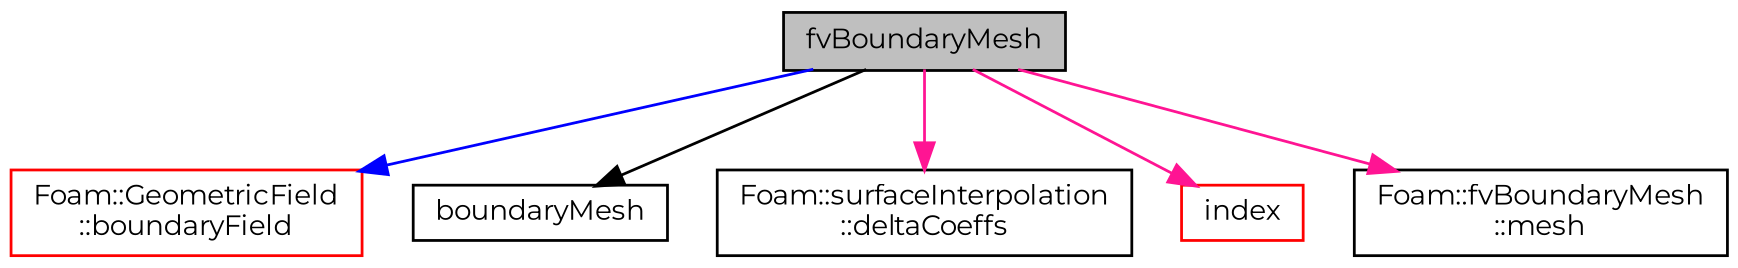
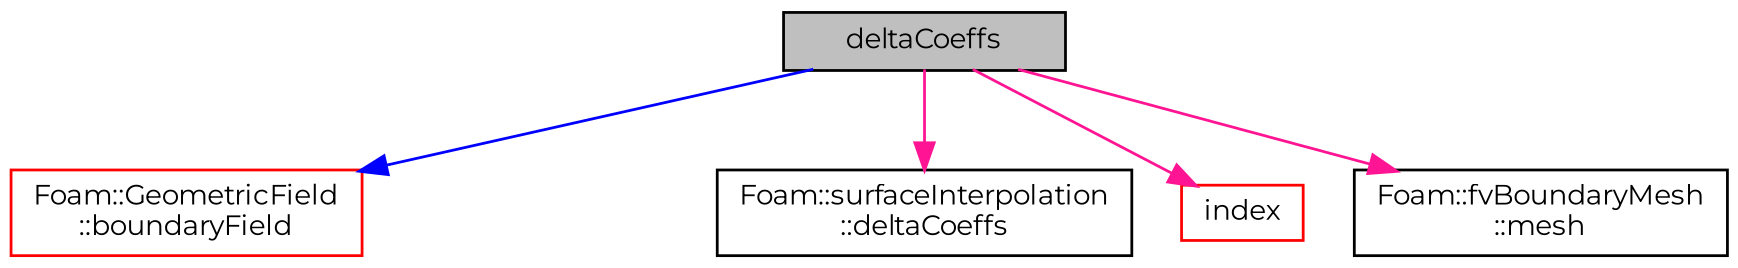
(925, 41) -> (925, 41)
(540, 213) -> none
